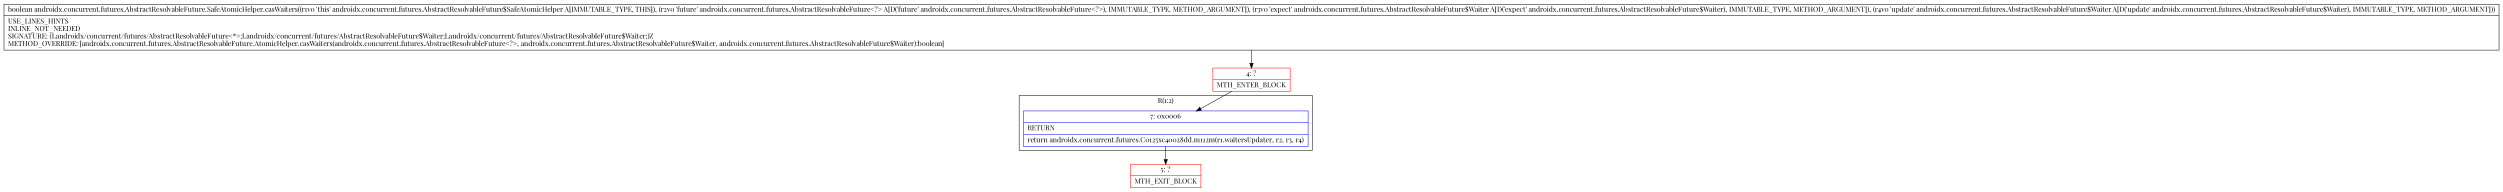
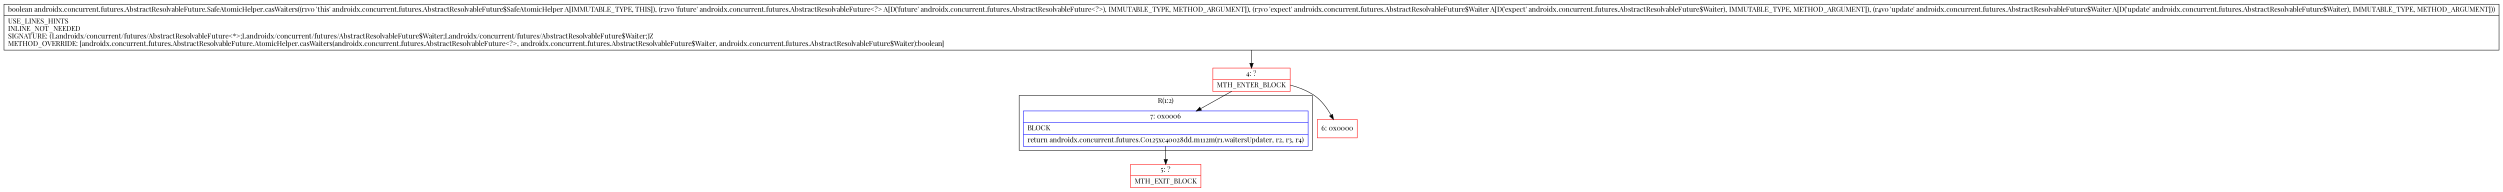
(1041, 128) -> (1039, 128)
none -> (1337, 129)
